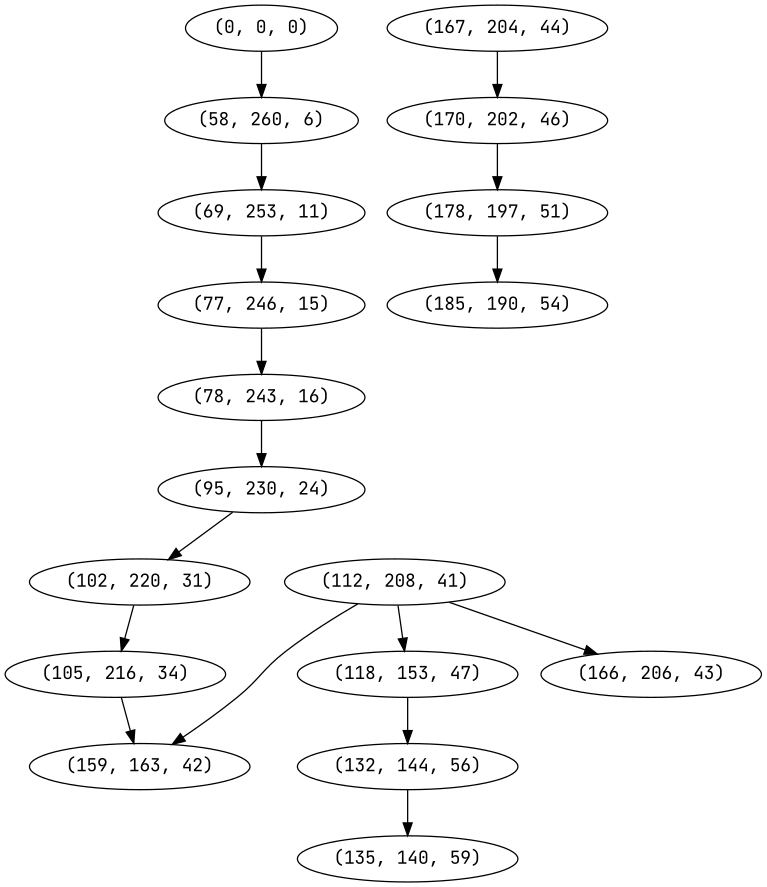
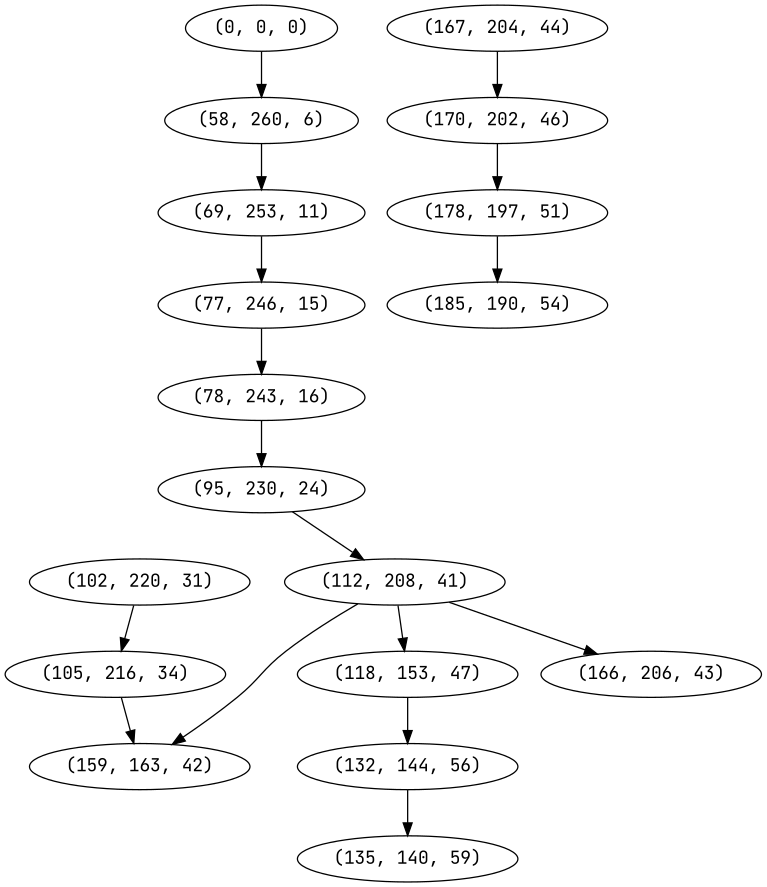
(206, 532) -> (323, 532)
